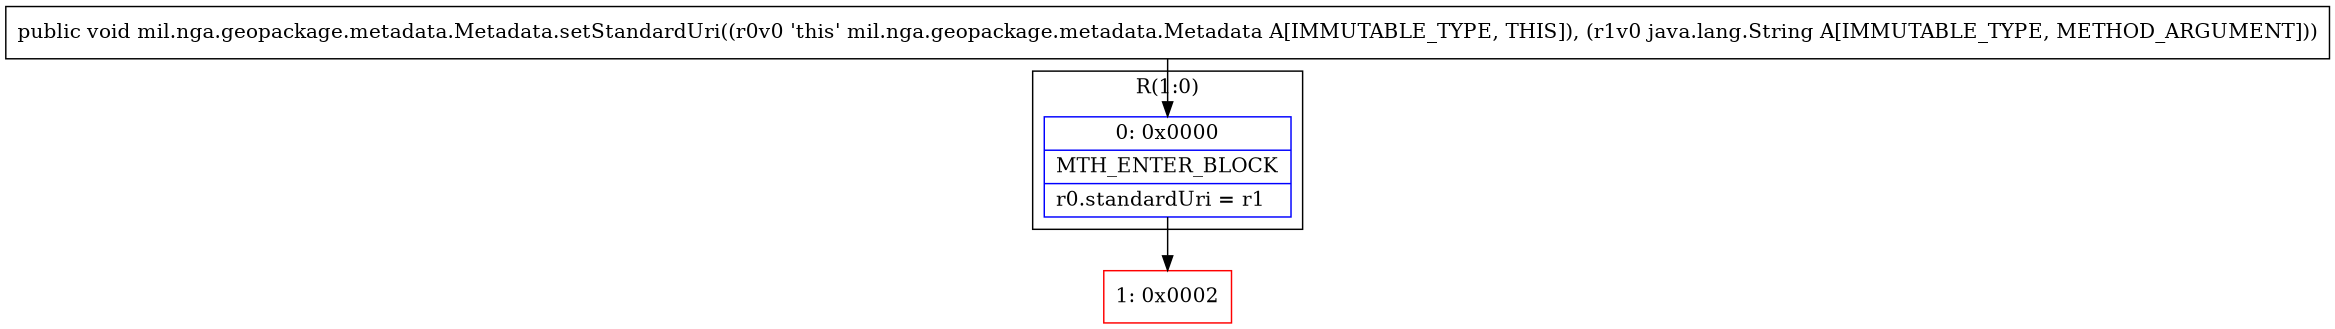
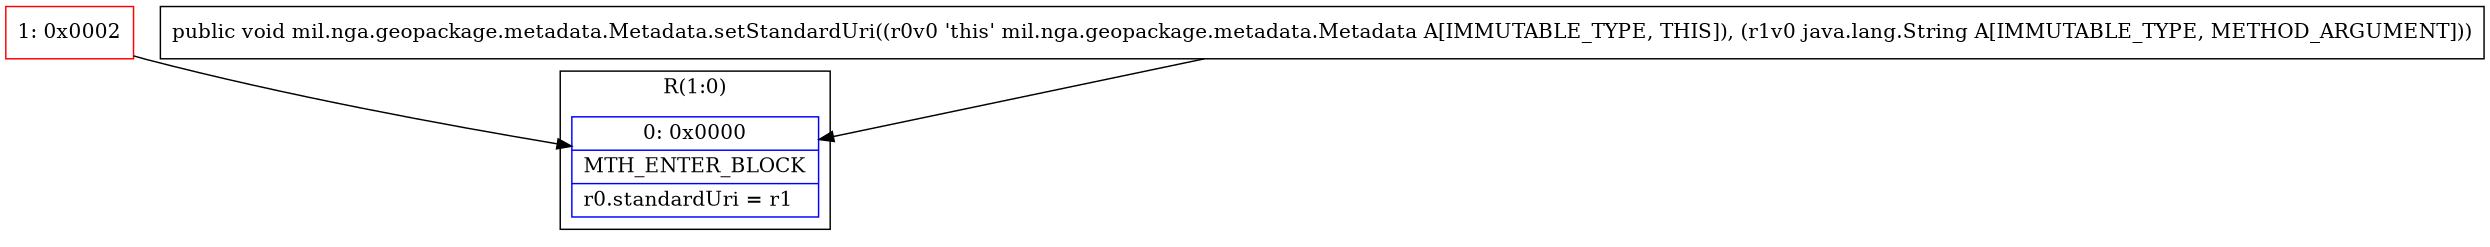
(1168, 238) -> (344, 105)
